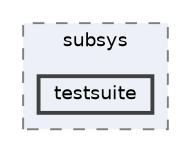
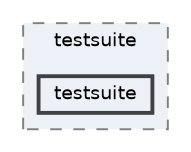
(95, 41) -> (95, 41)
